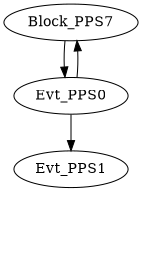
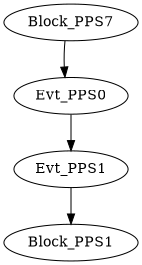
(78, 64) -> none
none -> (71, 243)
